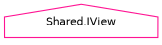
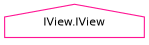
(81, 23) -> (74, 23)
